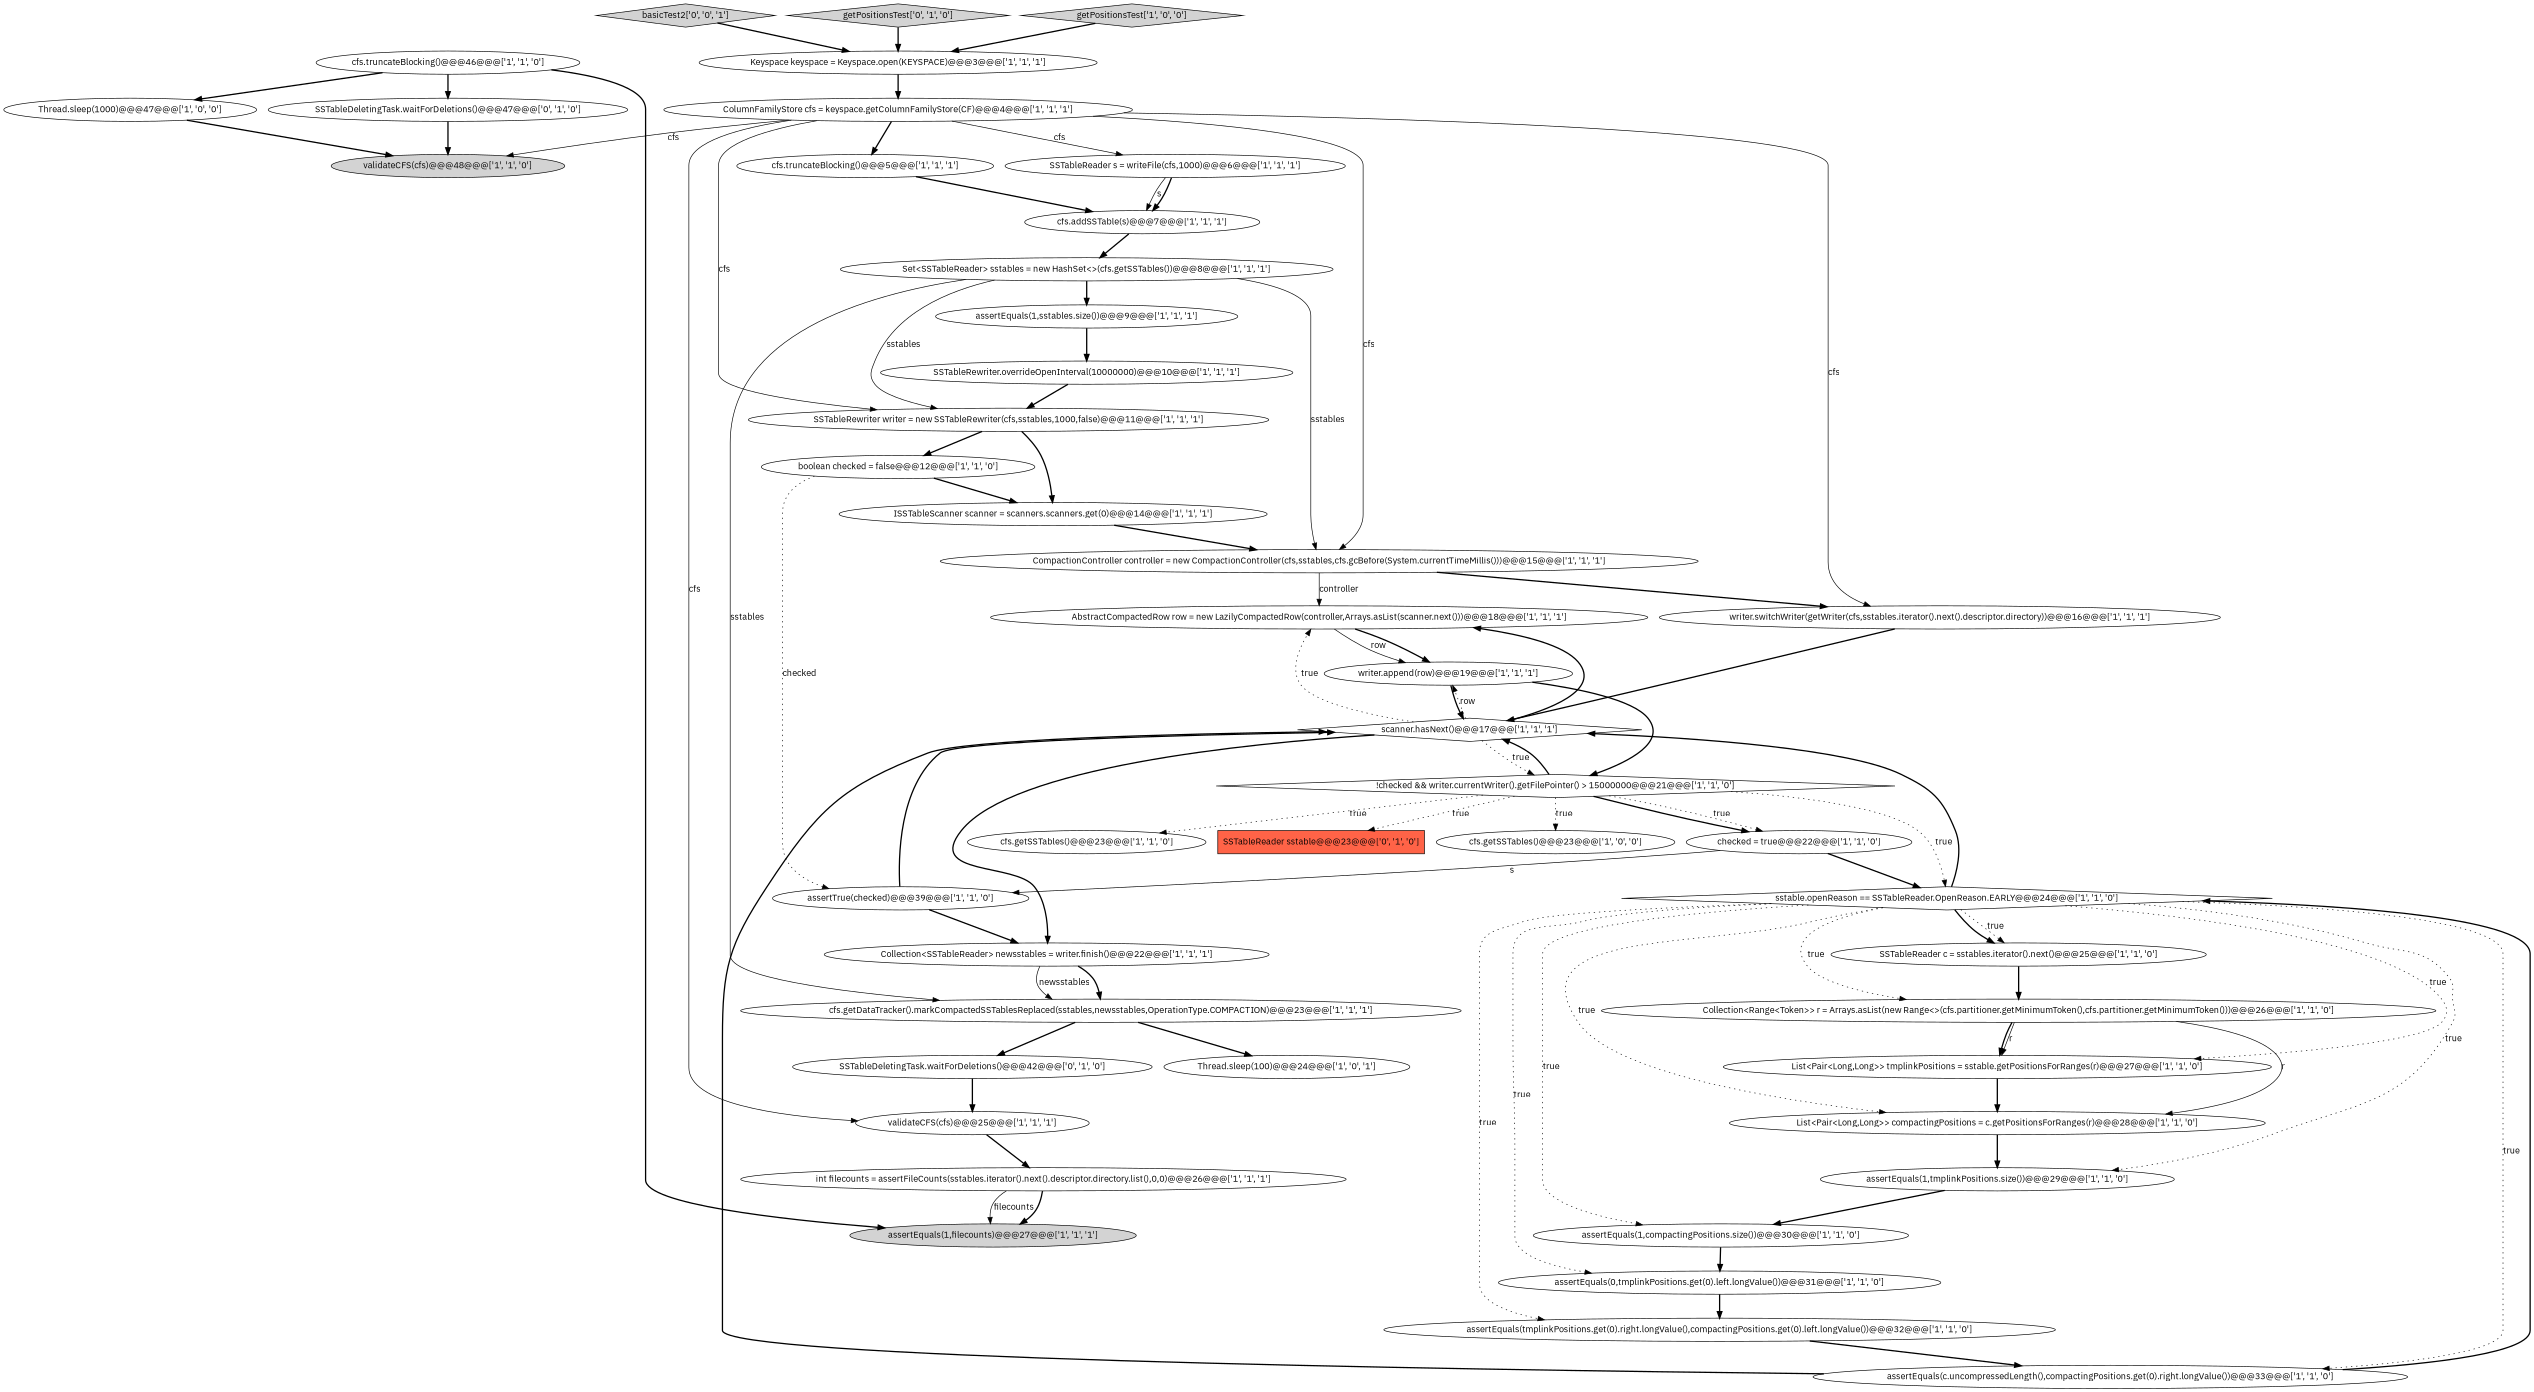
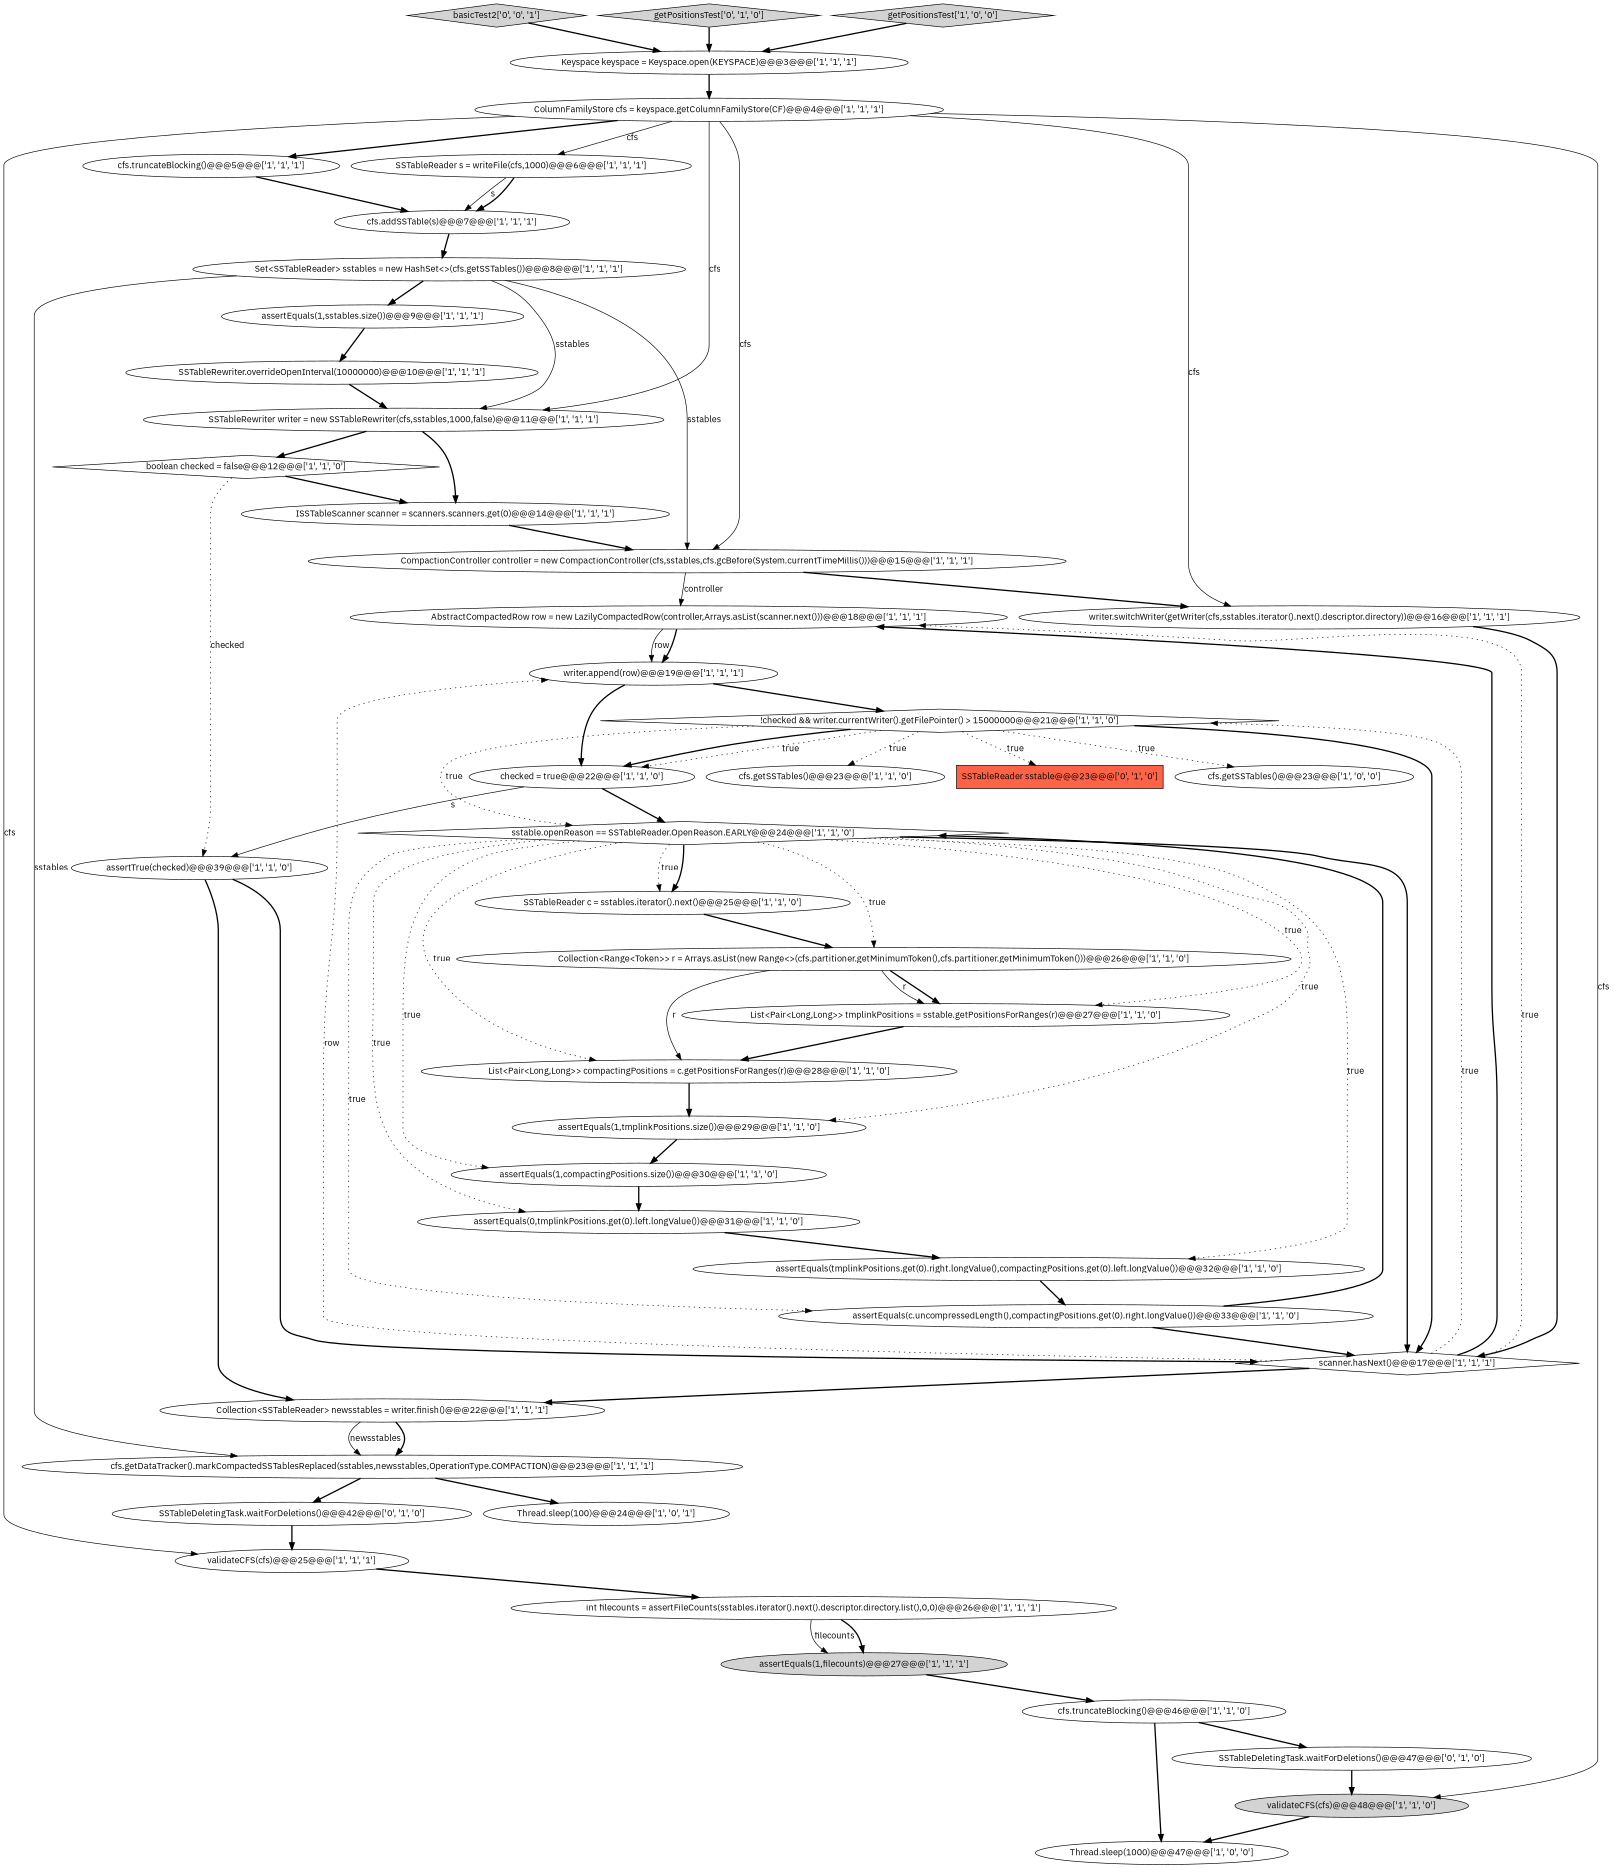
(286, 137) -> (1260, 1829)
(898, 467) -> (246, 467)
(1455, 699) -> (591, 714)
(646, 711) -> (1006, 1687)
